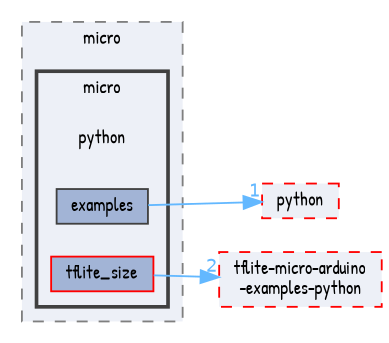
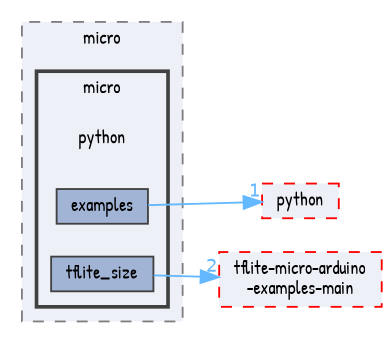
(102, 274) -> (102, 274)
(300, 279) -> (300, 279)
